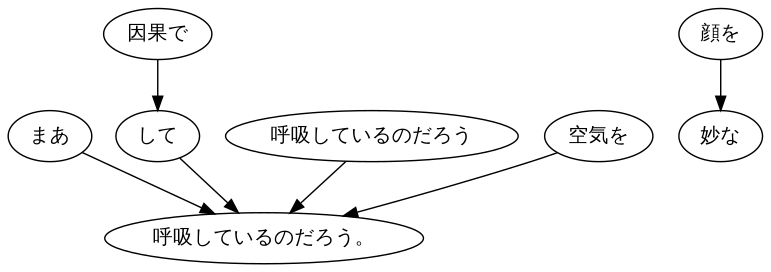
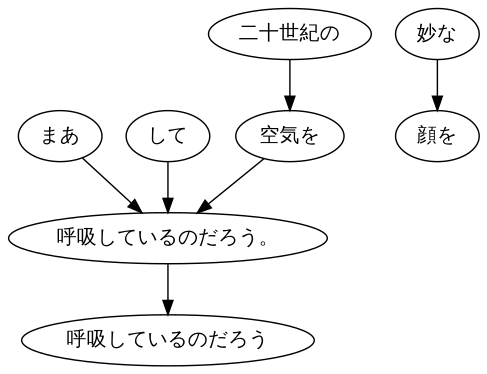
(158, 34) -> none
none -> (290, 34)
(721, 78) -> (437, 78)
(323, 182) -> (168, 282)
